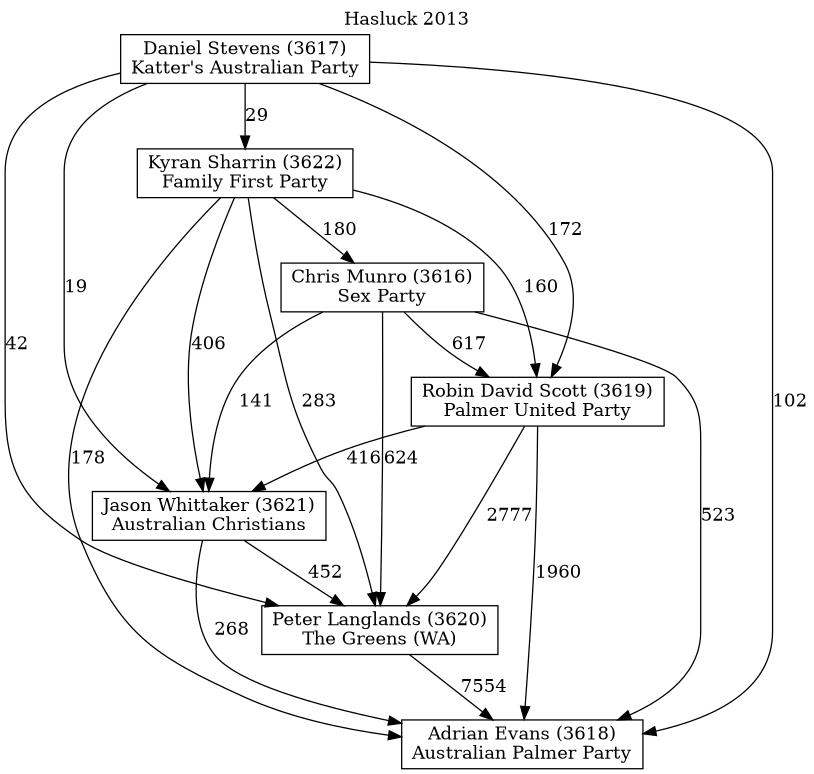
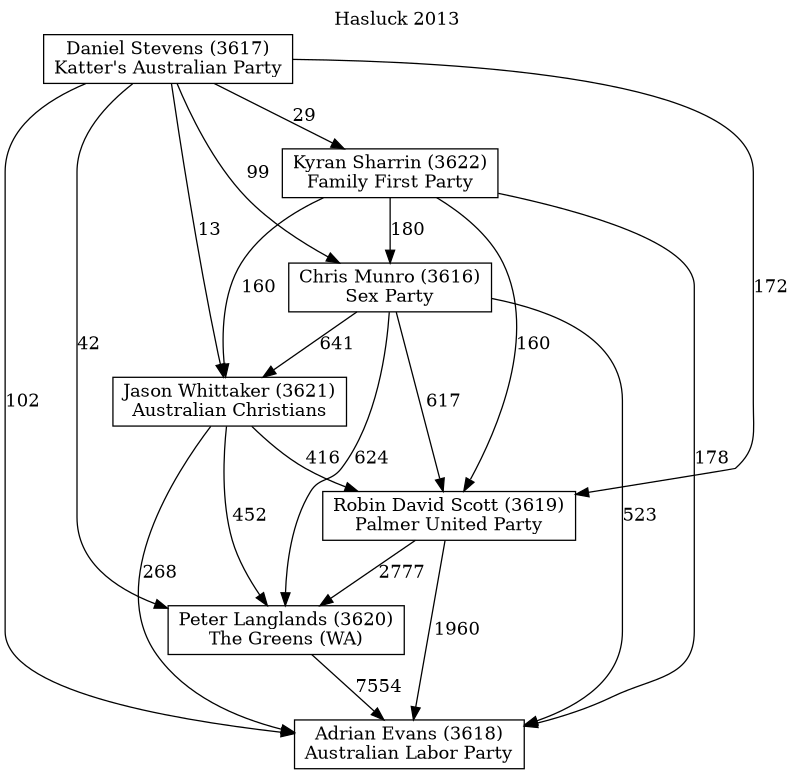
none -> (235, 185)
(76, 287) -> (210, 230)
(209, 345) -> (259, 287)
(257, 402) -> (338, 345)
(292, 402) -> none
(342, 451) -> (295, 462)
(522, 744) -> (409, 744)
